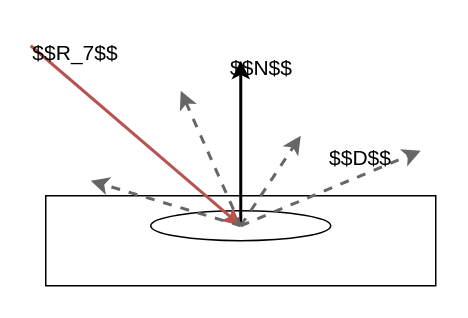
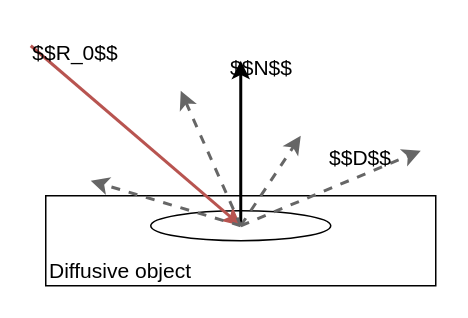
(76, 53) -> (76, 53)
none -> (121, 271)
